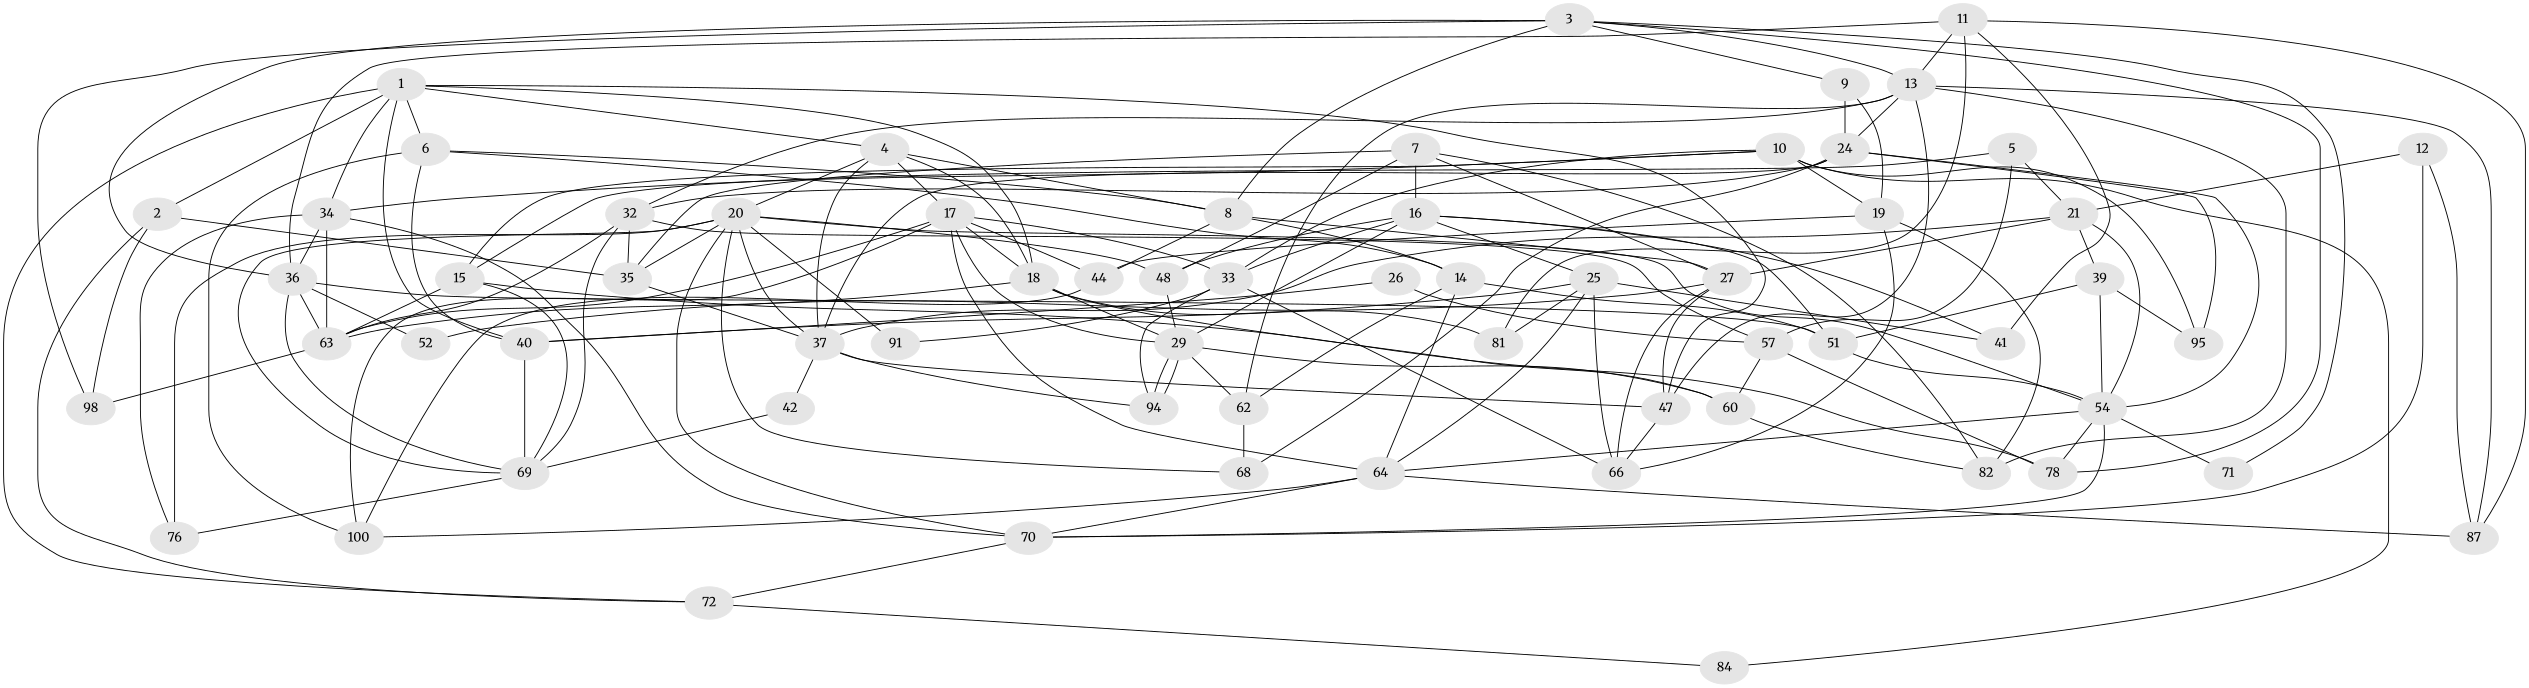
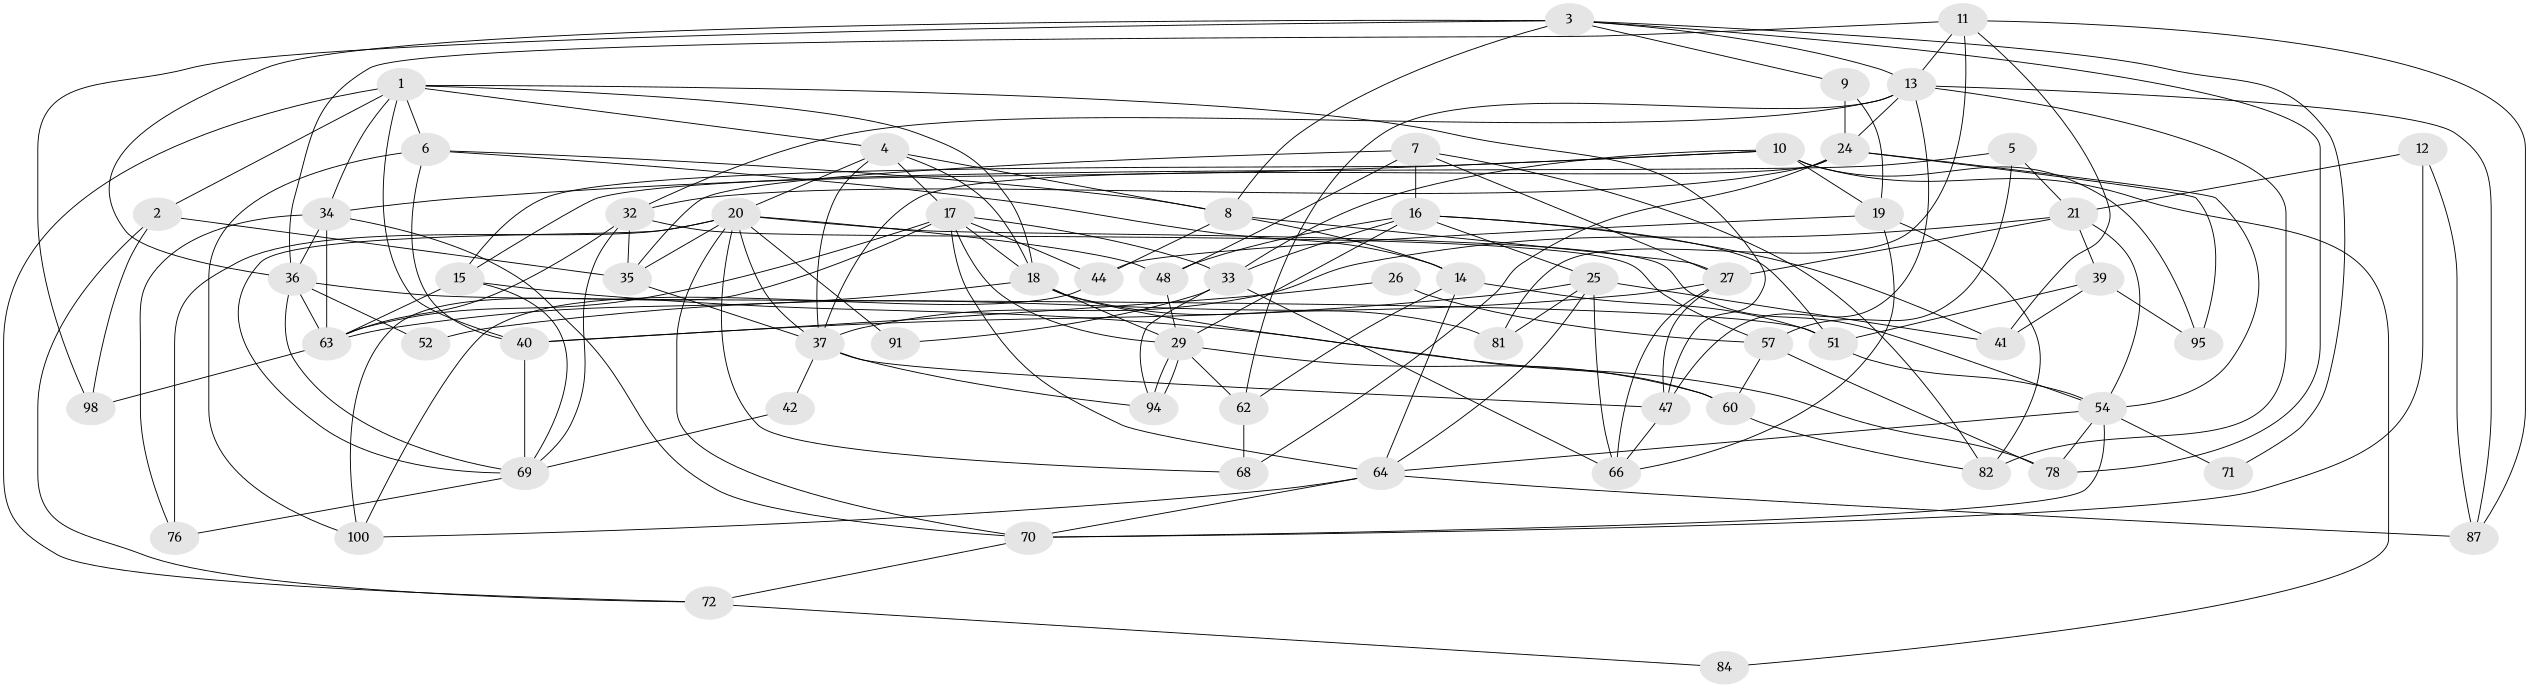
(2101, 344) -> (2050, 311)
